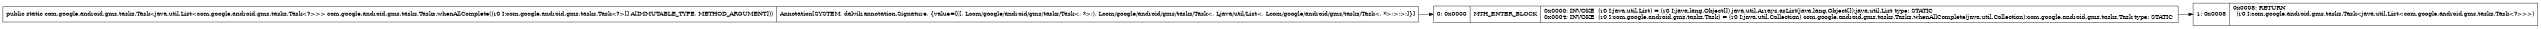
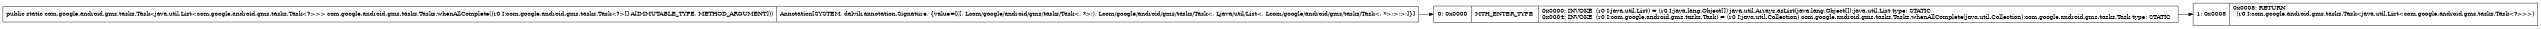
(1505, 14) -> (1504, 14)
